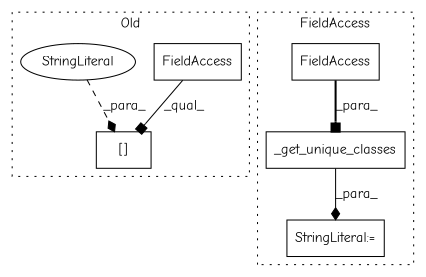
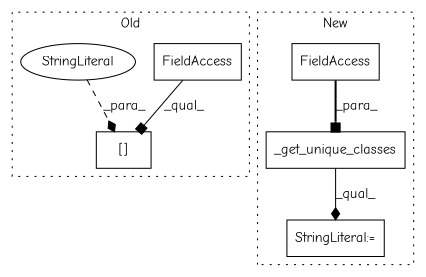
(336, 24) -> (336, 24)
(357, 194) -> (356, 194)
